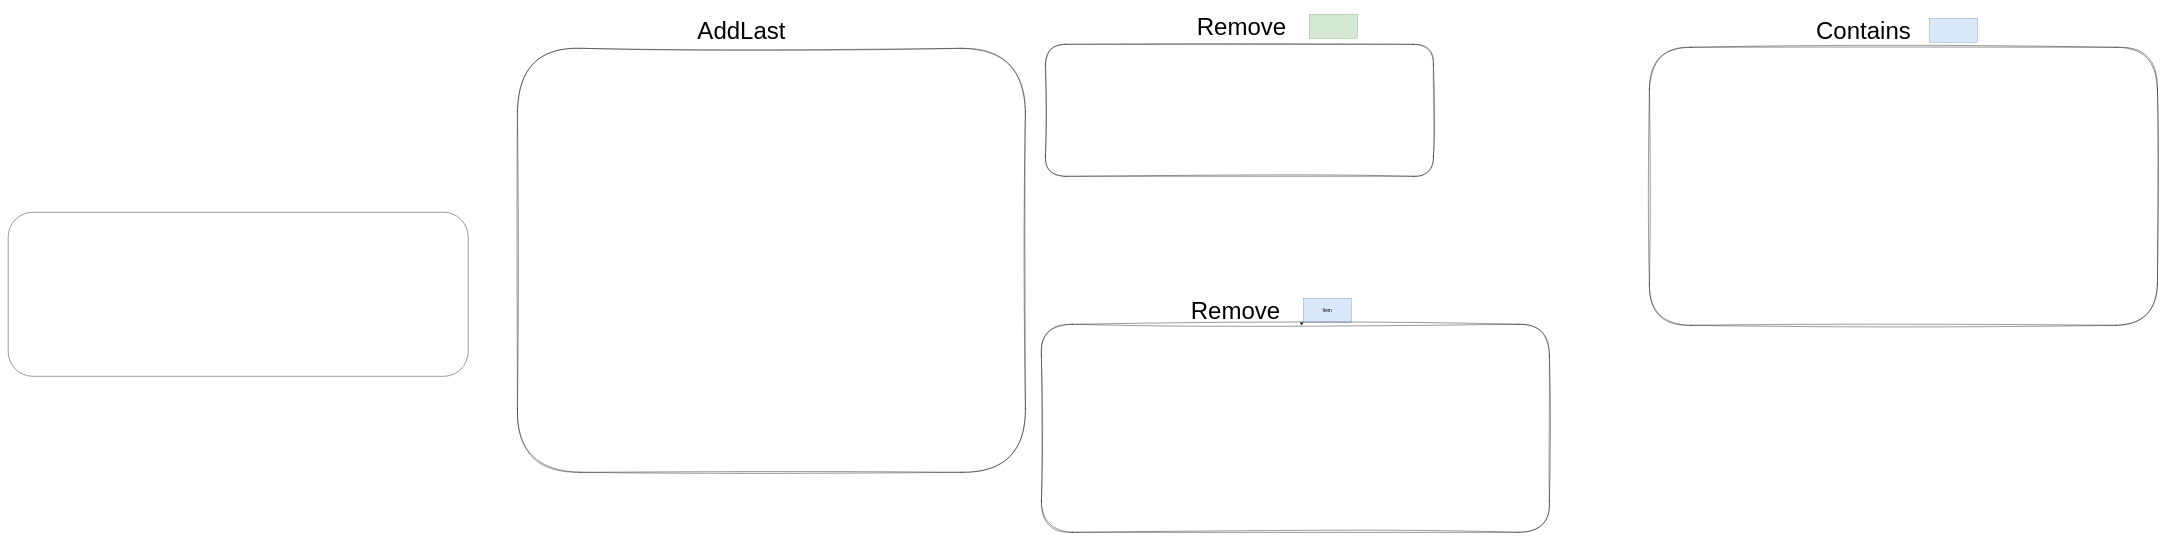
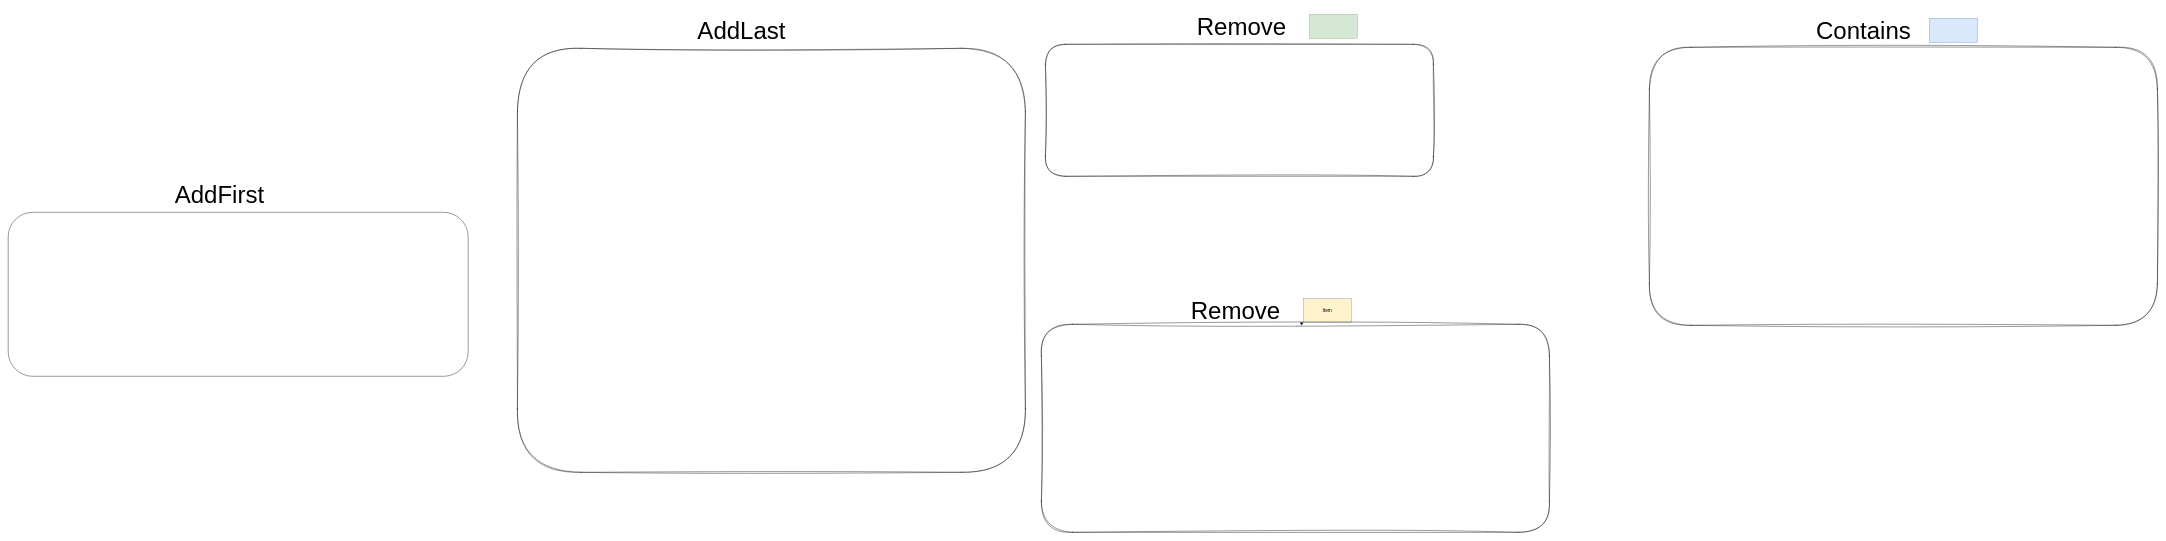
none -> (219, 194)
(1327, 310) -> (1327, 310)
